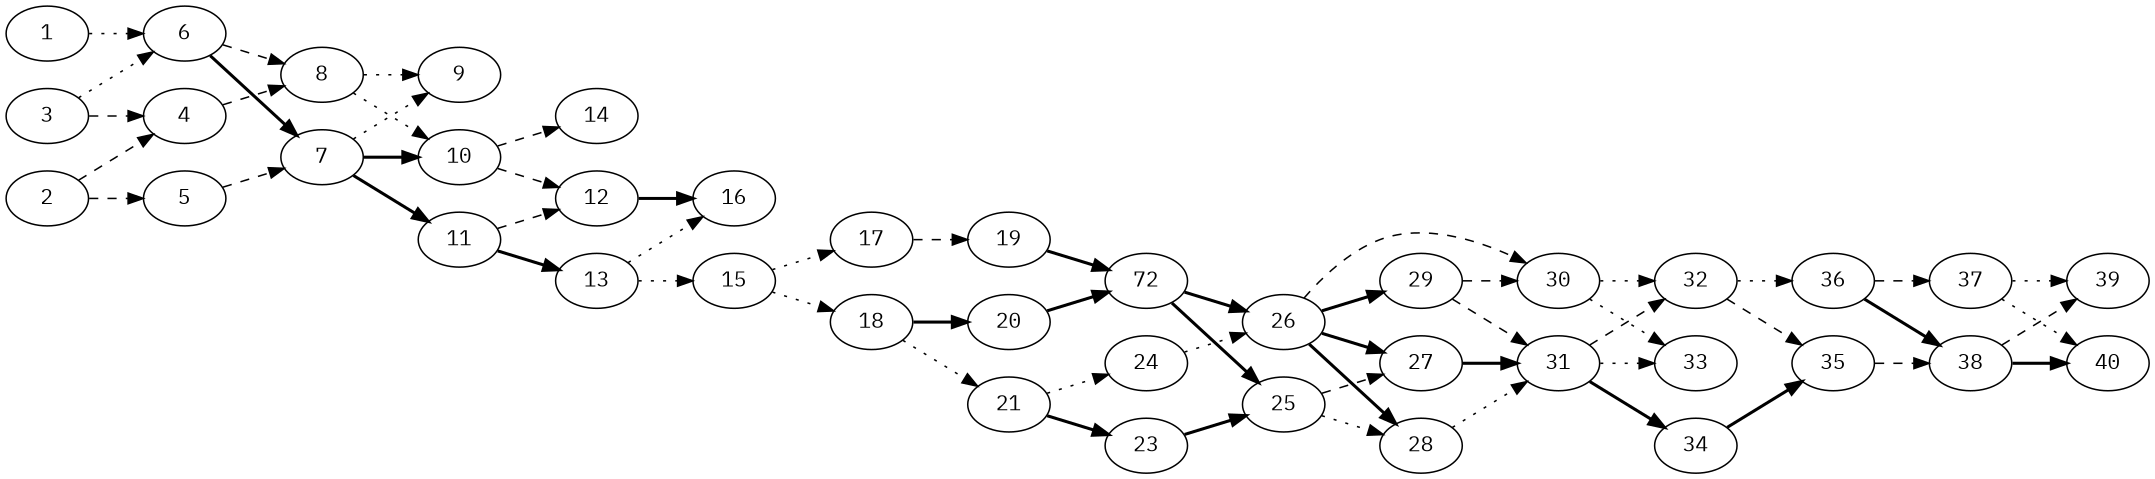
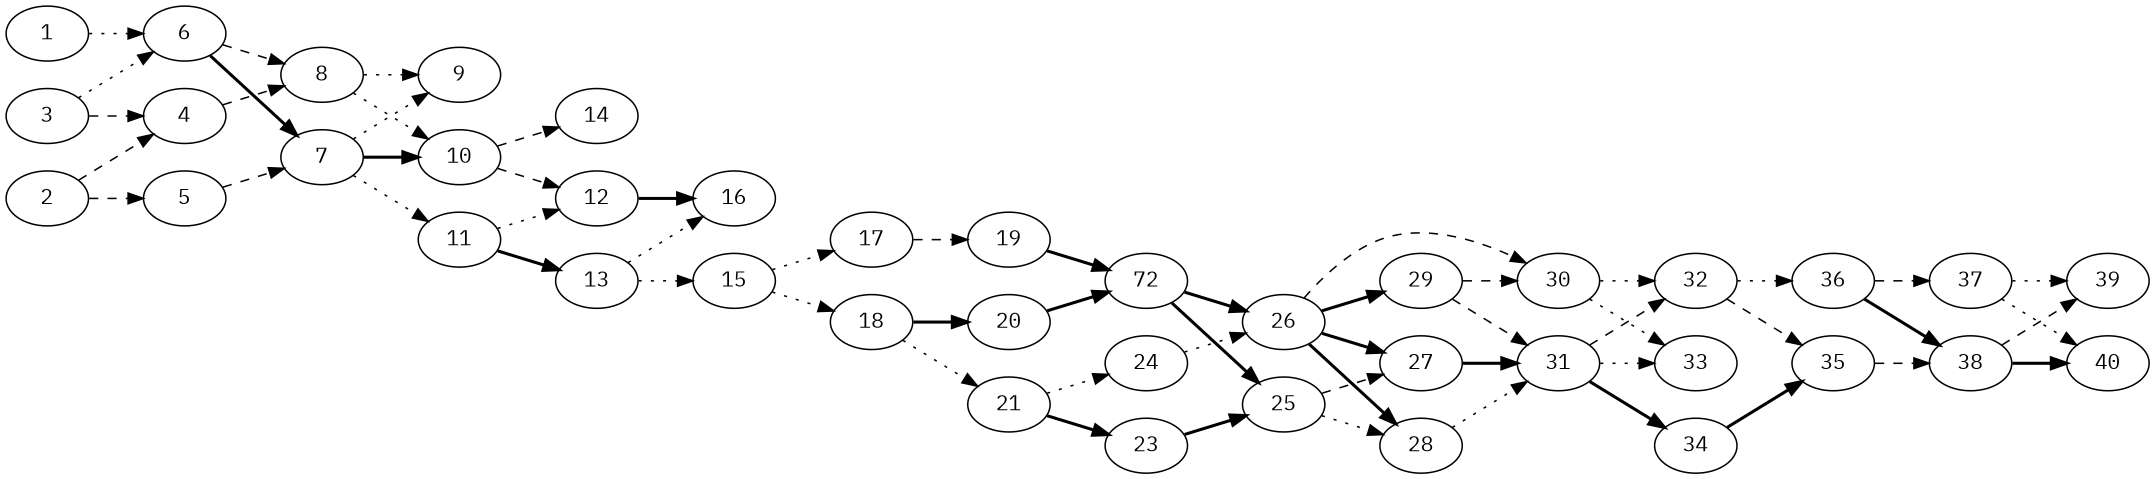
(384, 194) -> (384, 194)
(521, 221) -> (521, 221)
